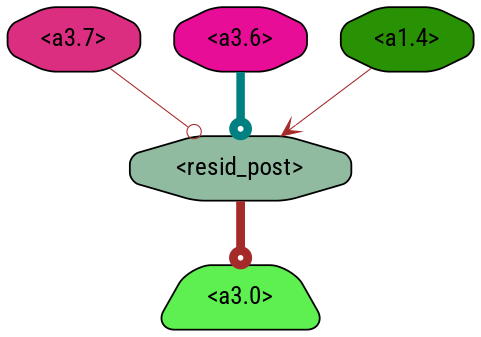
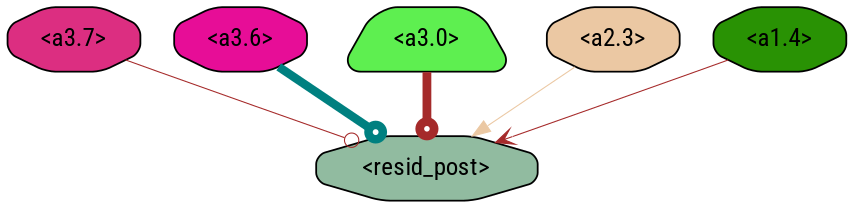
none -> (613, 39)
(241, 226) -> (427, 97)
